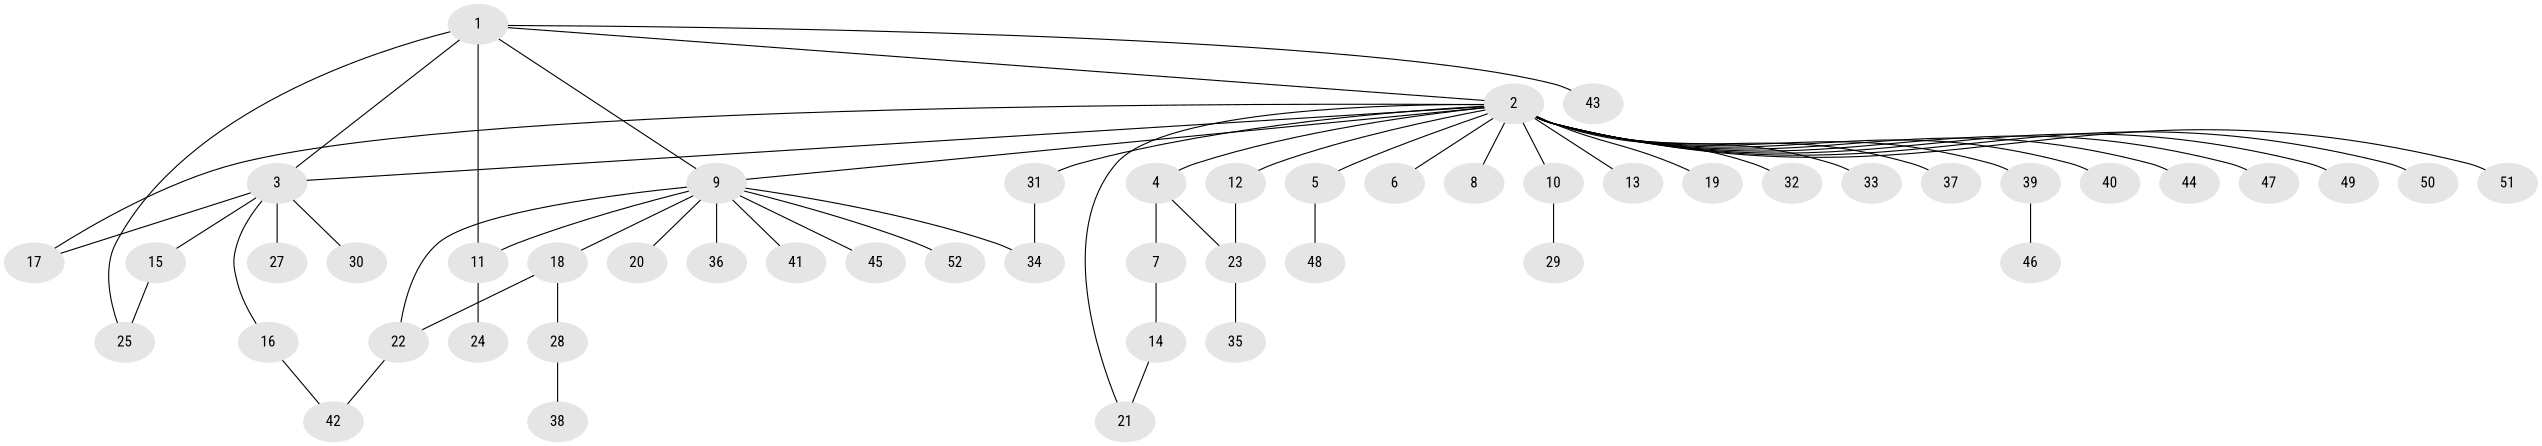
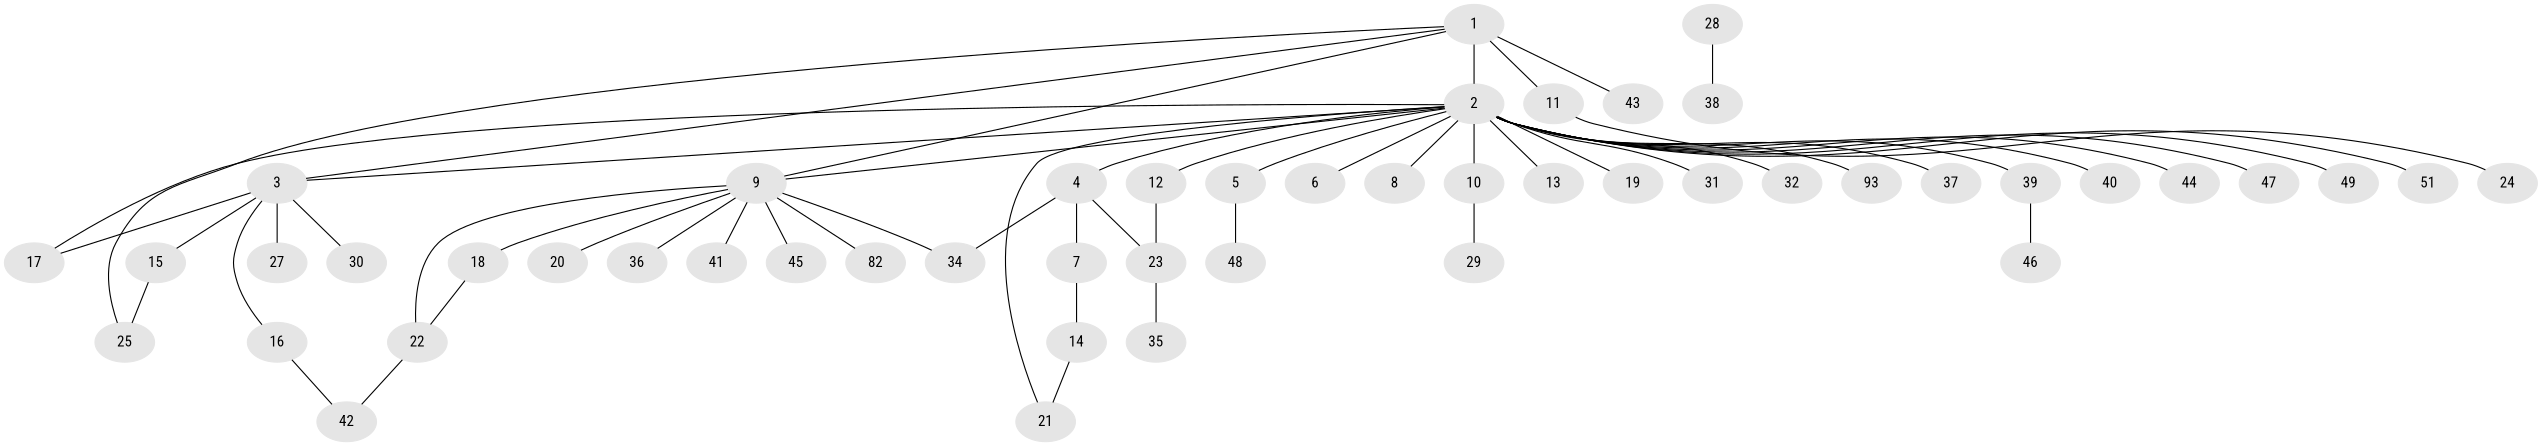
(1872, 183) -> (1872, 183)
(2428, 183) -> none
(594, 217) -> none
(1035, 223) -> (1018, 222)
(955, 263) -> (876, 263)
(558, 303) -> none
